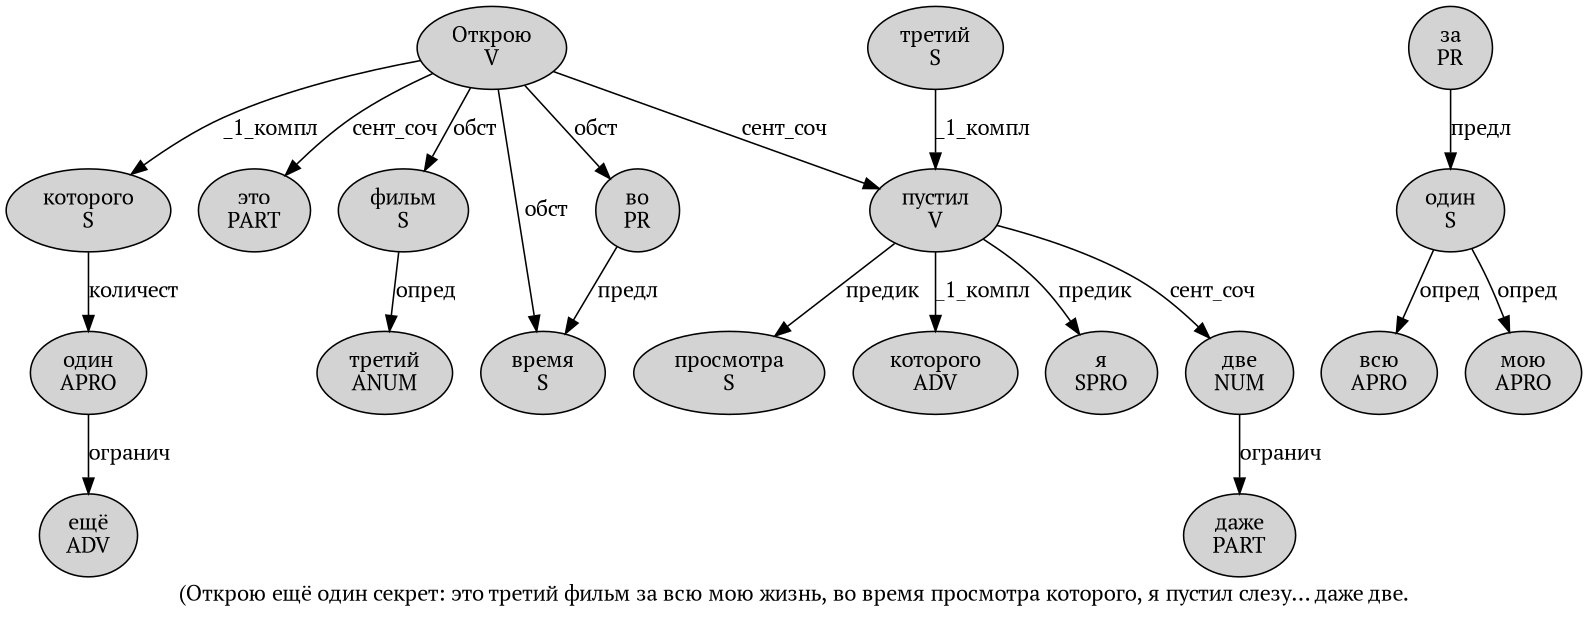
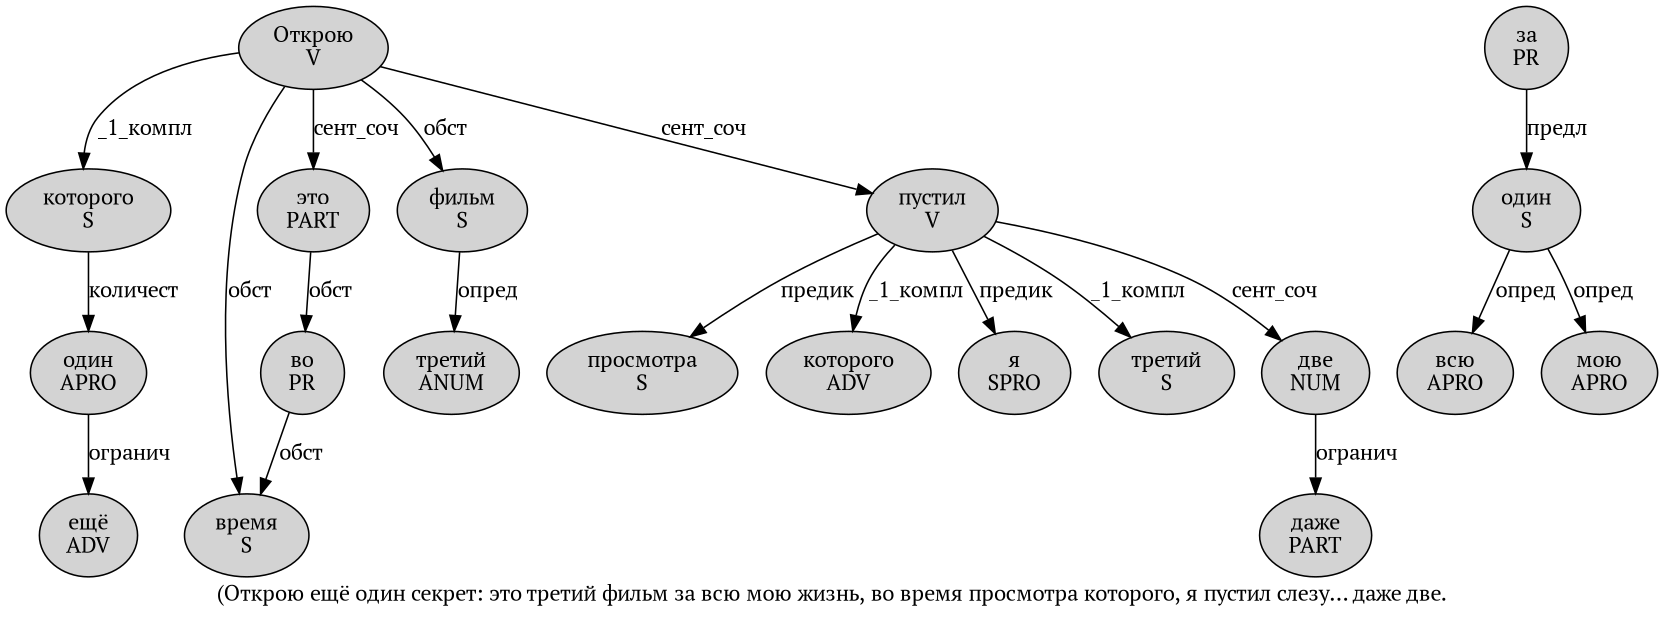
(936, 121) -> (1055, 277)
(562, 126) -> (309, 284)
(628, 292) -> (301, 454)
